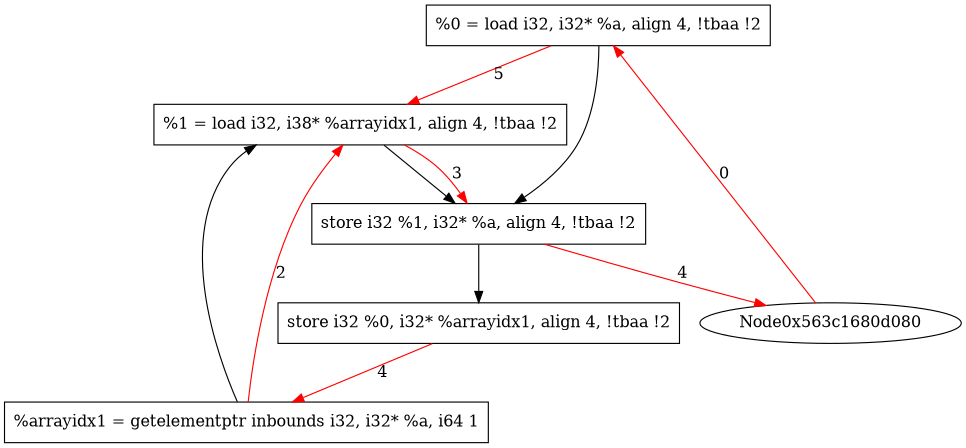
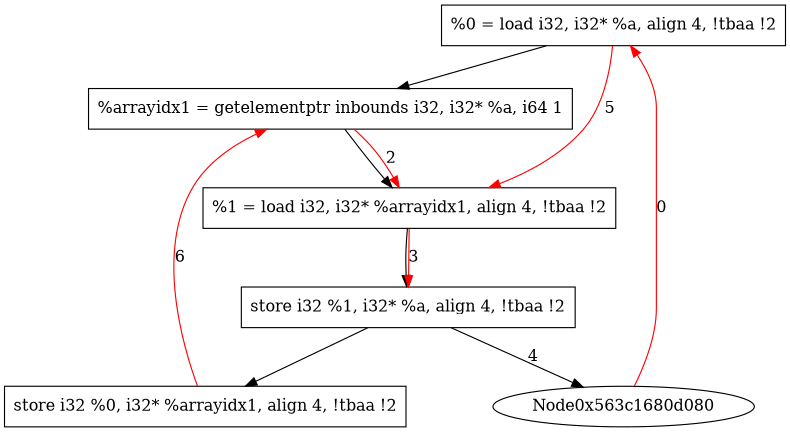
(360, 125) -> (409, 208)
(583, 133) -> (478, 65)
(649, 274) -> (512, 355)
(383, 373) -> (180, 258)
